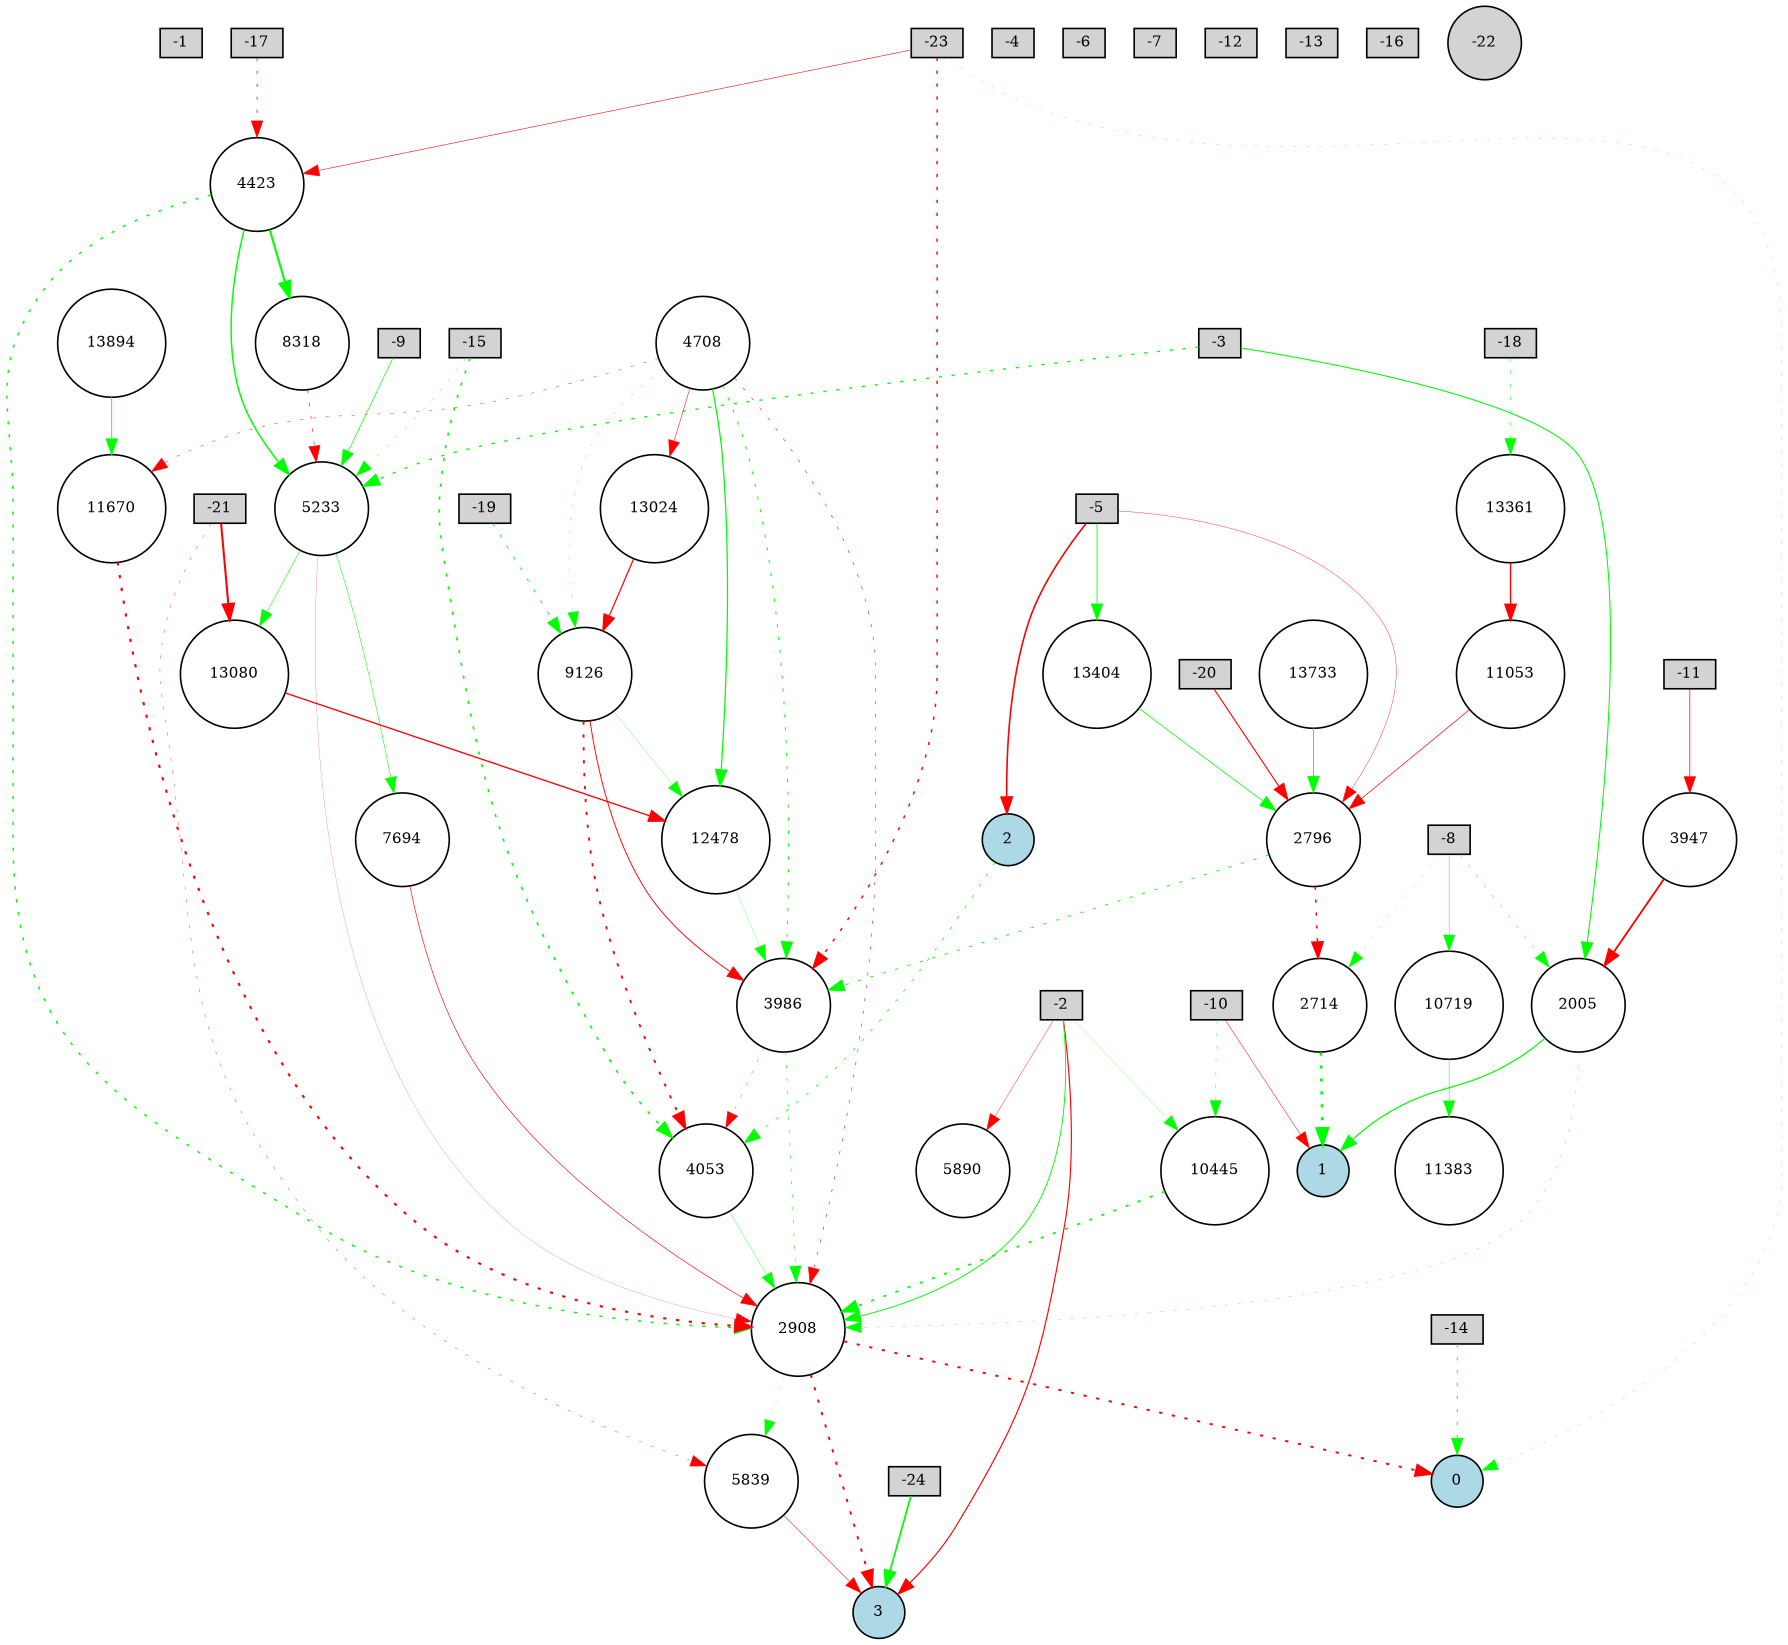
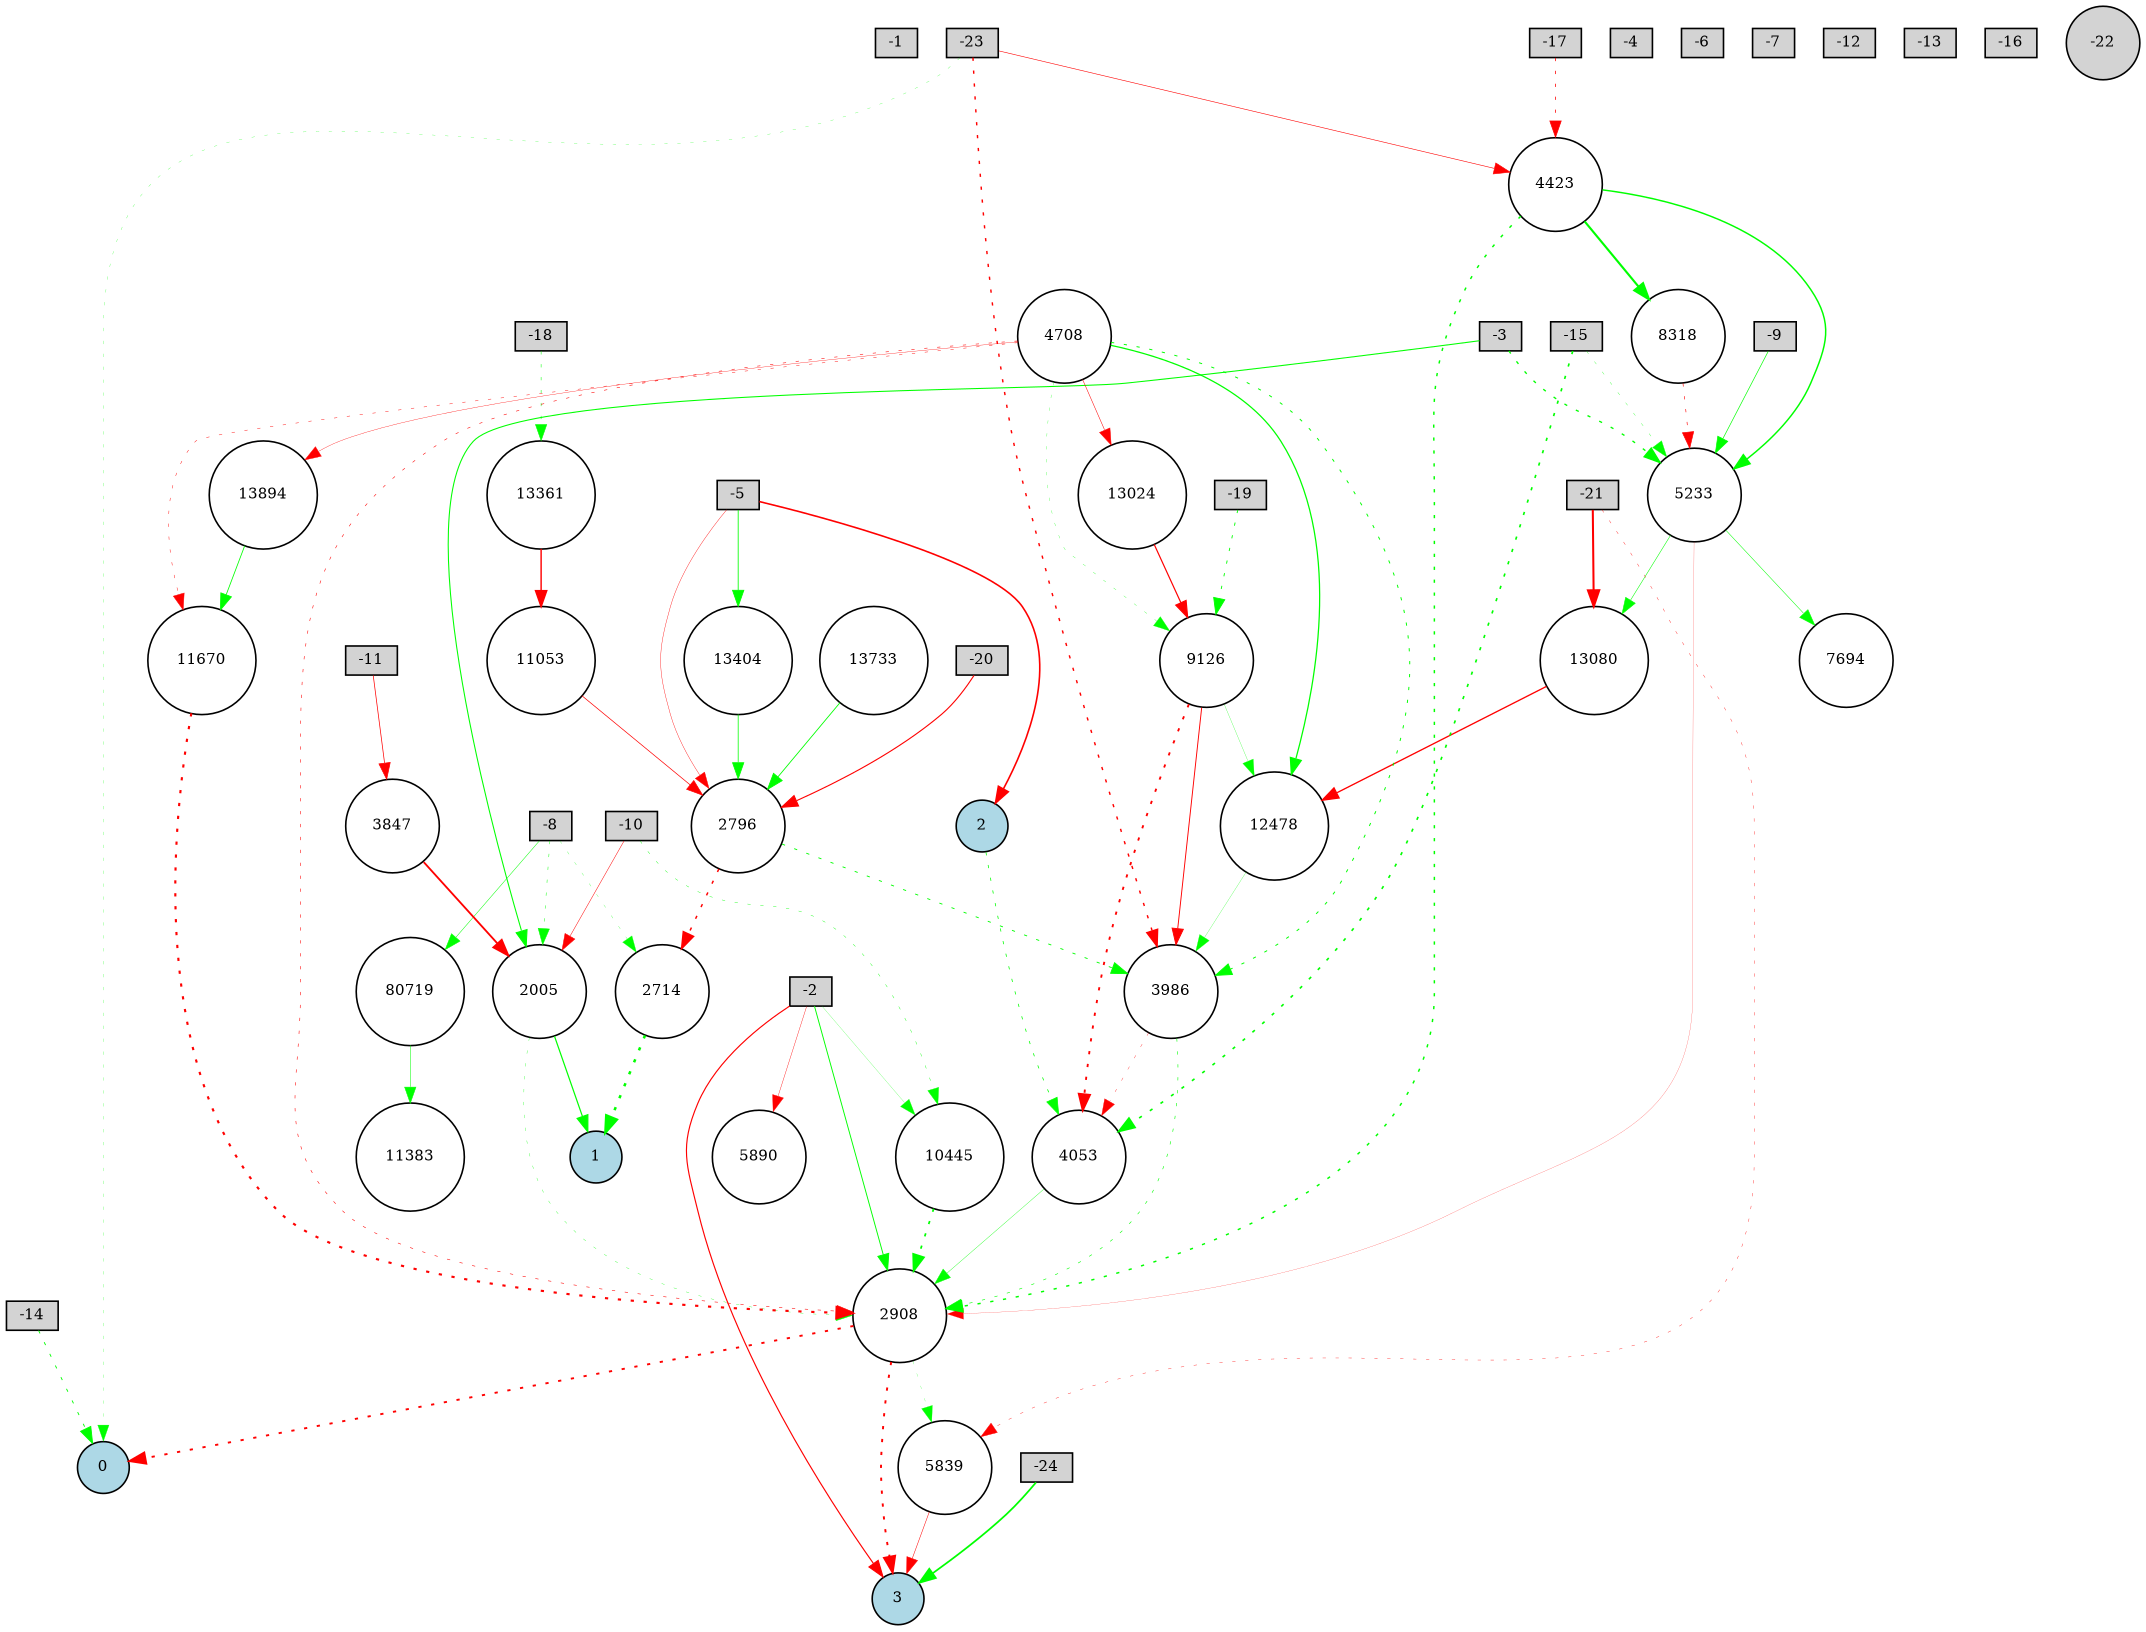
none -> (665, 379)
(1690, 840) -> (393, 826)
(1449, 1005) -> (410, 992)
(1263, 1077) -> (601, 881)
(527, 1130) -> none
